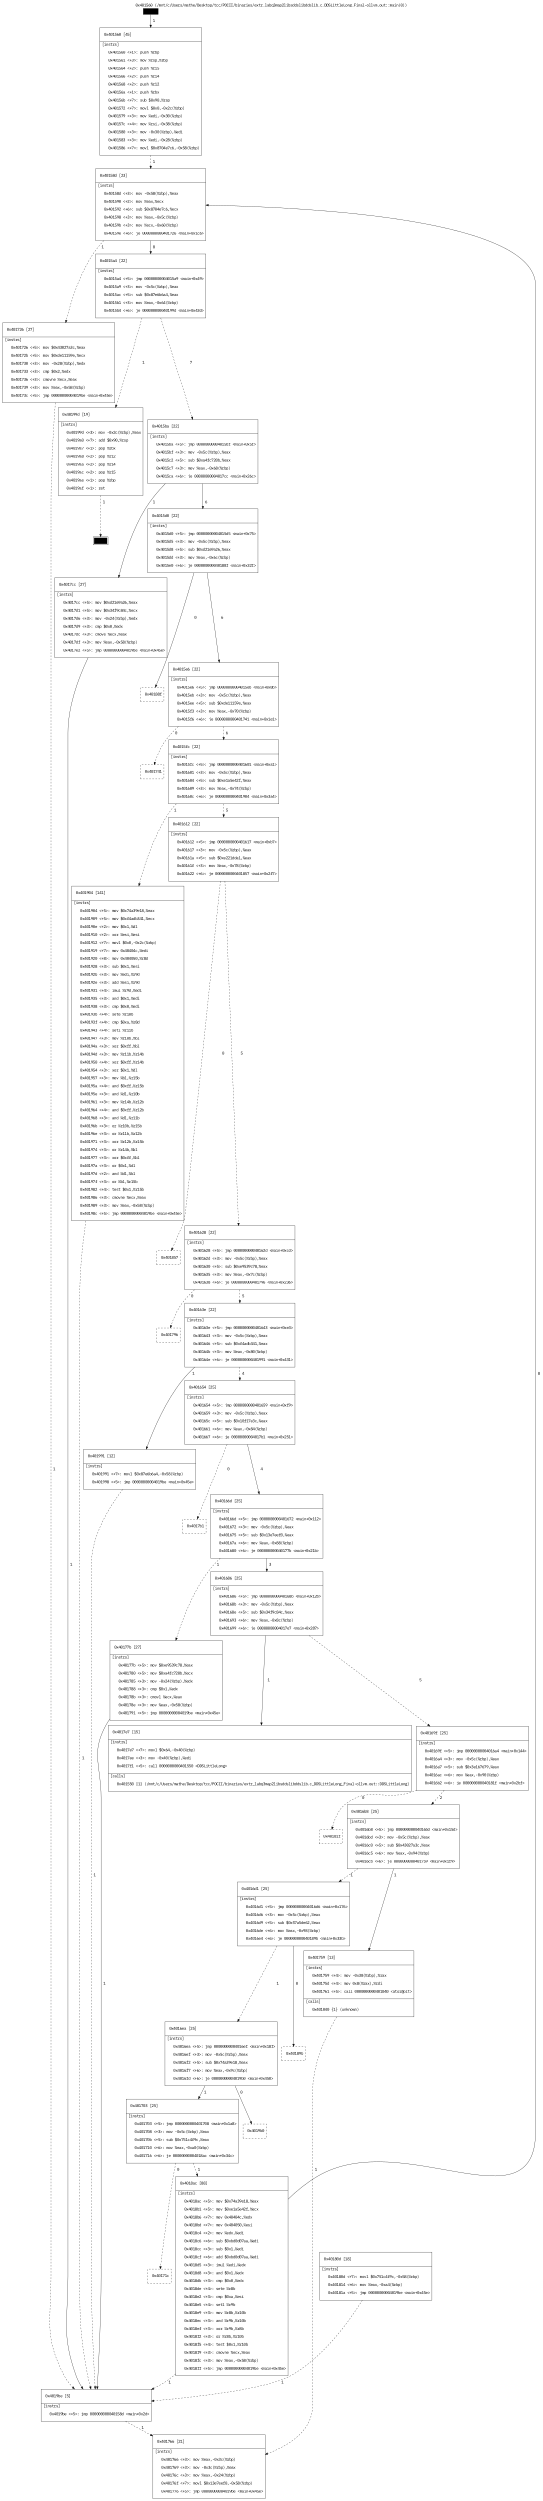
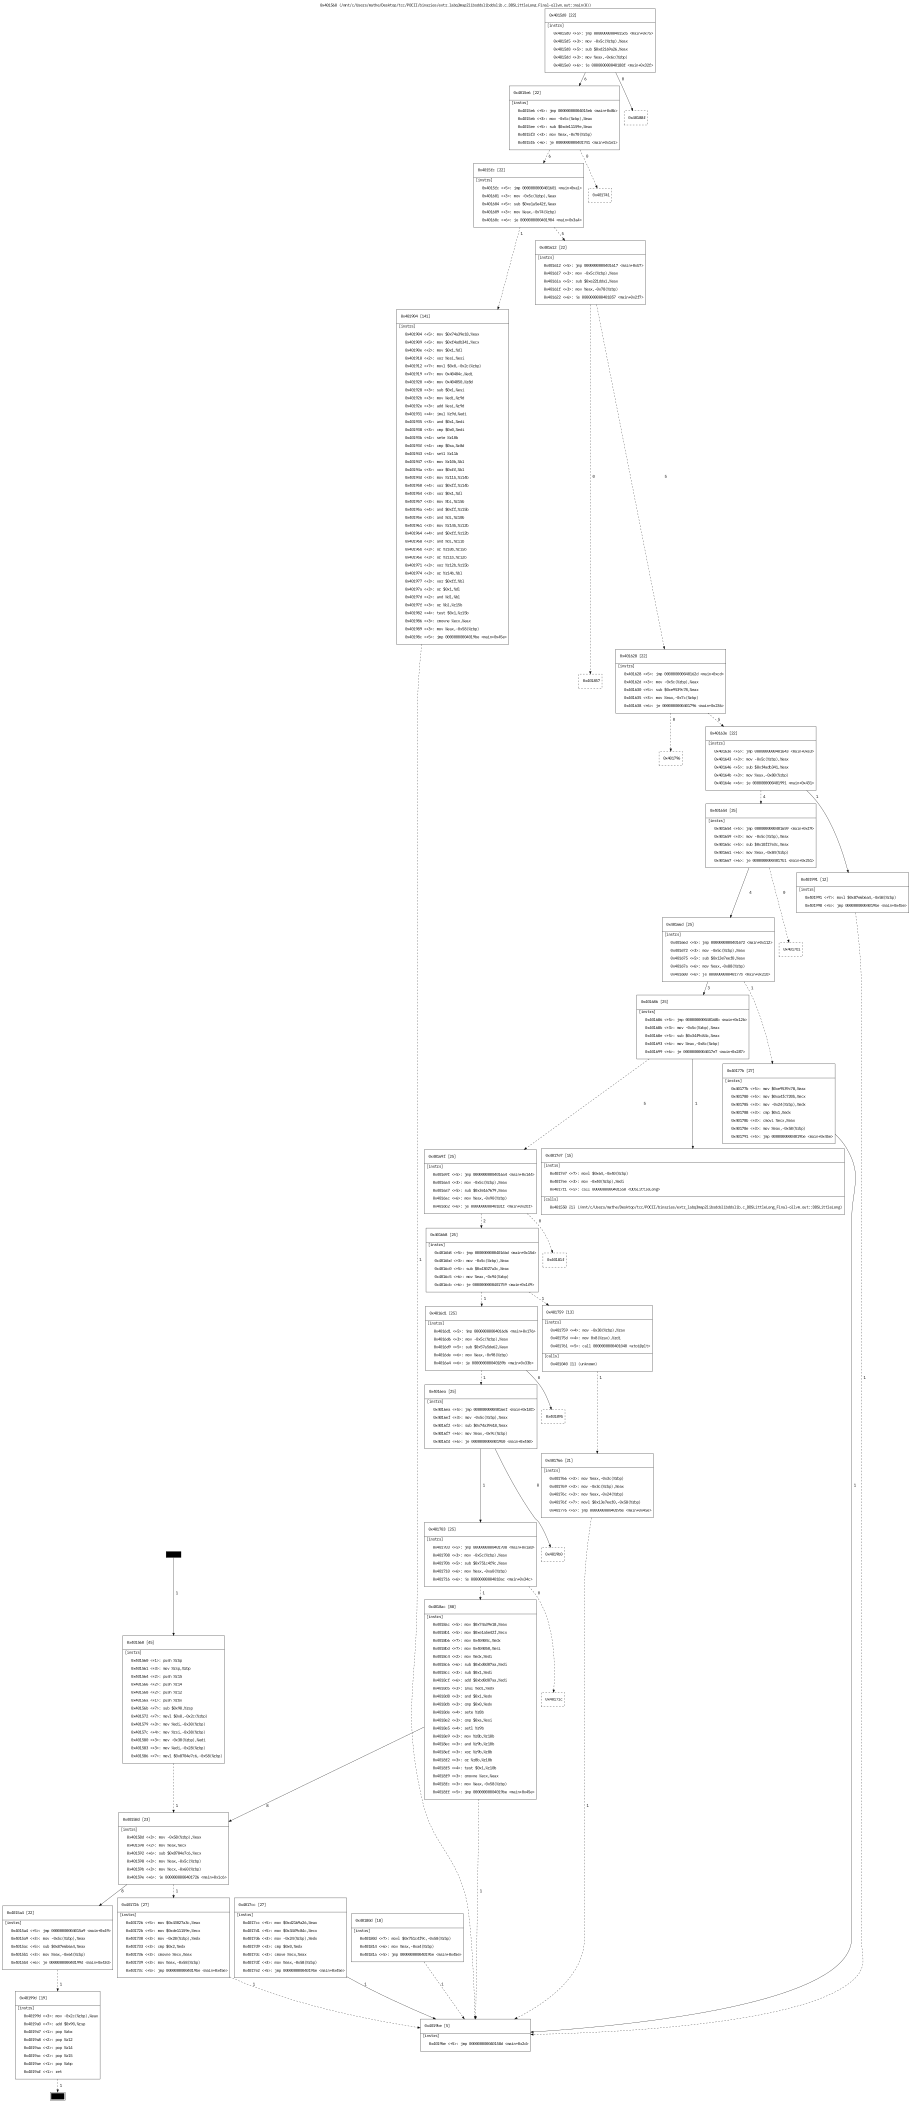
(203, 452) -> none
(382, 1908) -> (538, 1298)
(138, 2428) -> (584, 1783)
